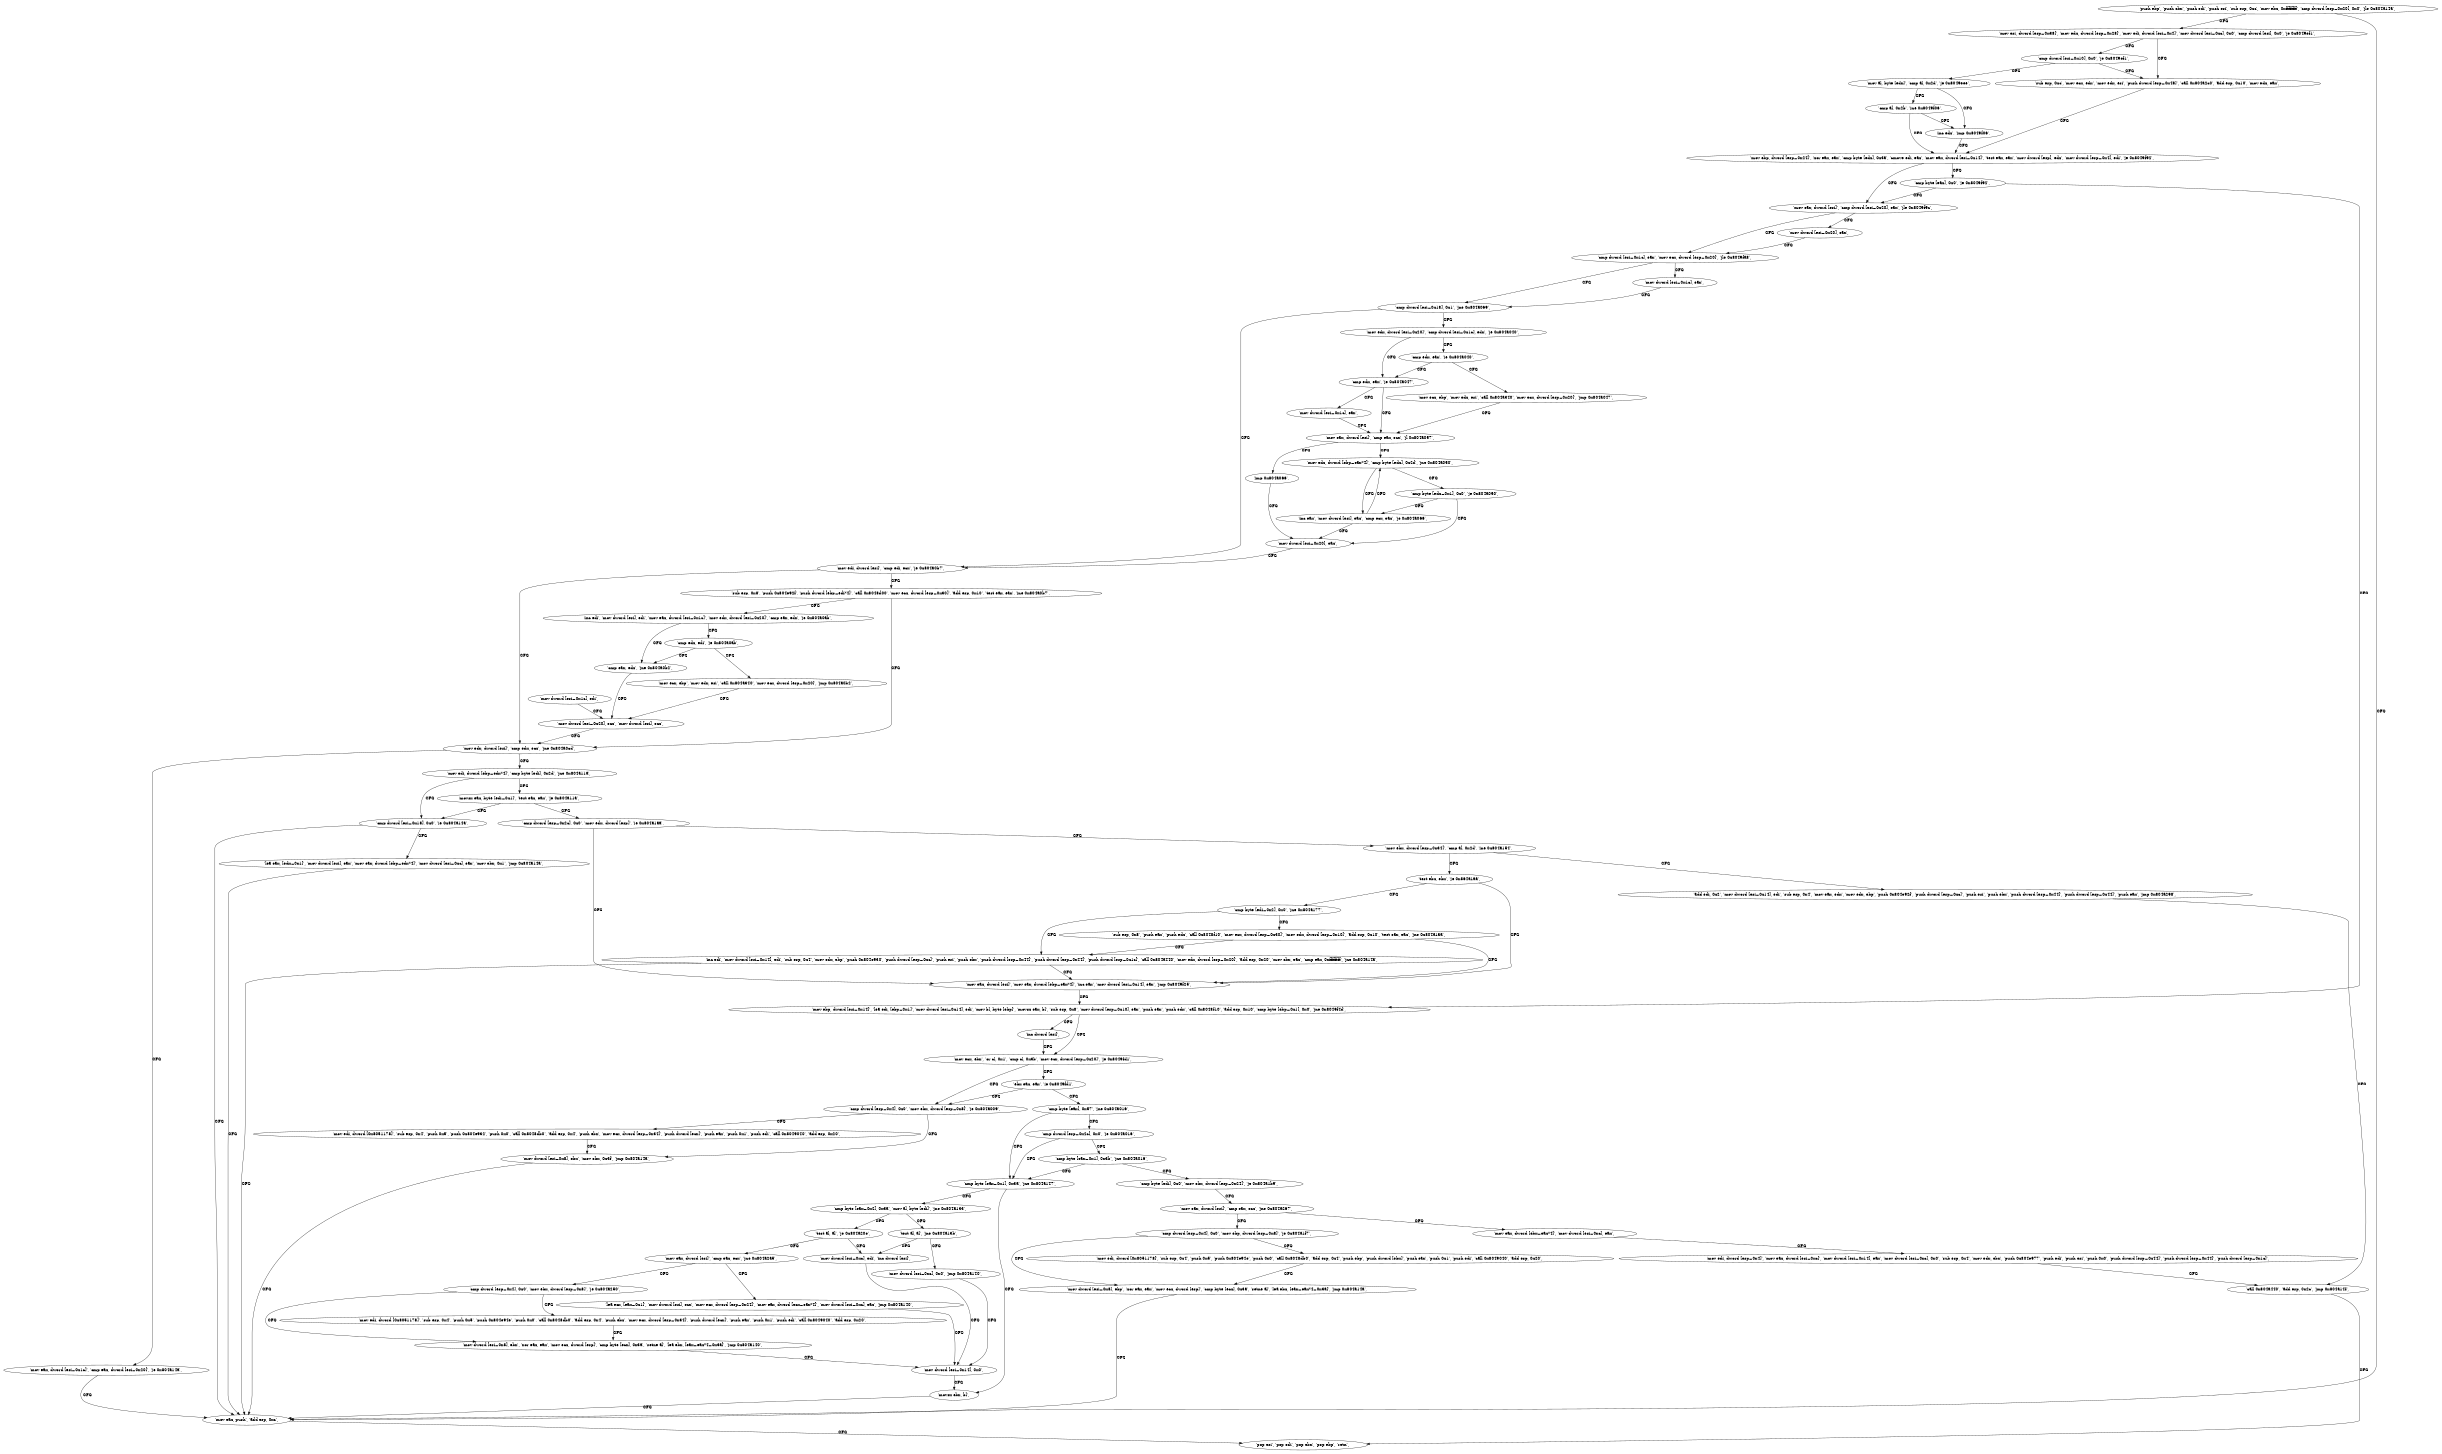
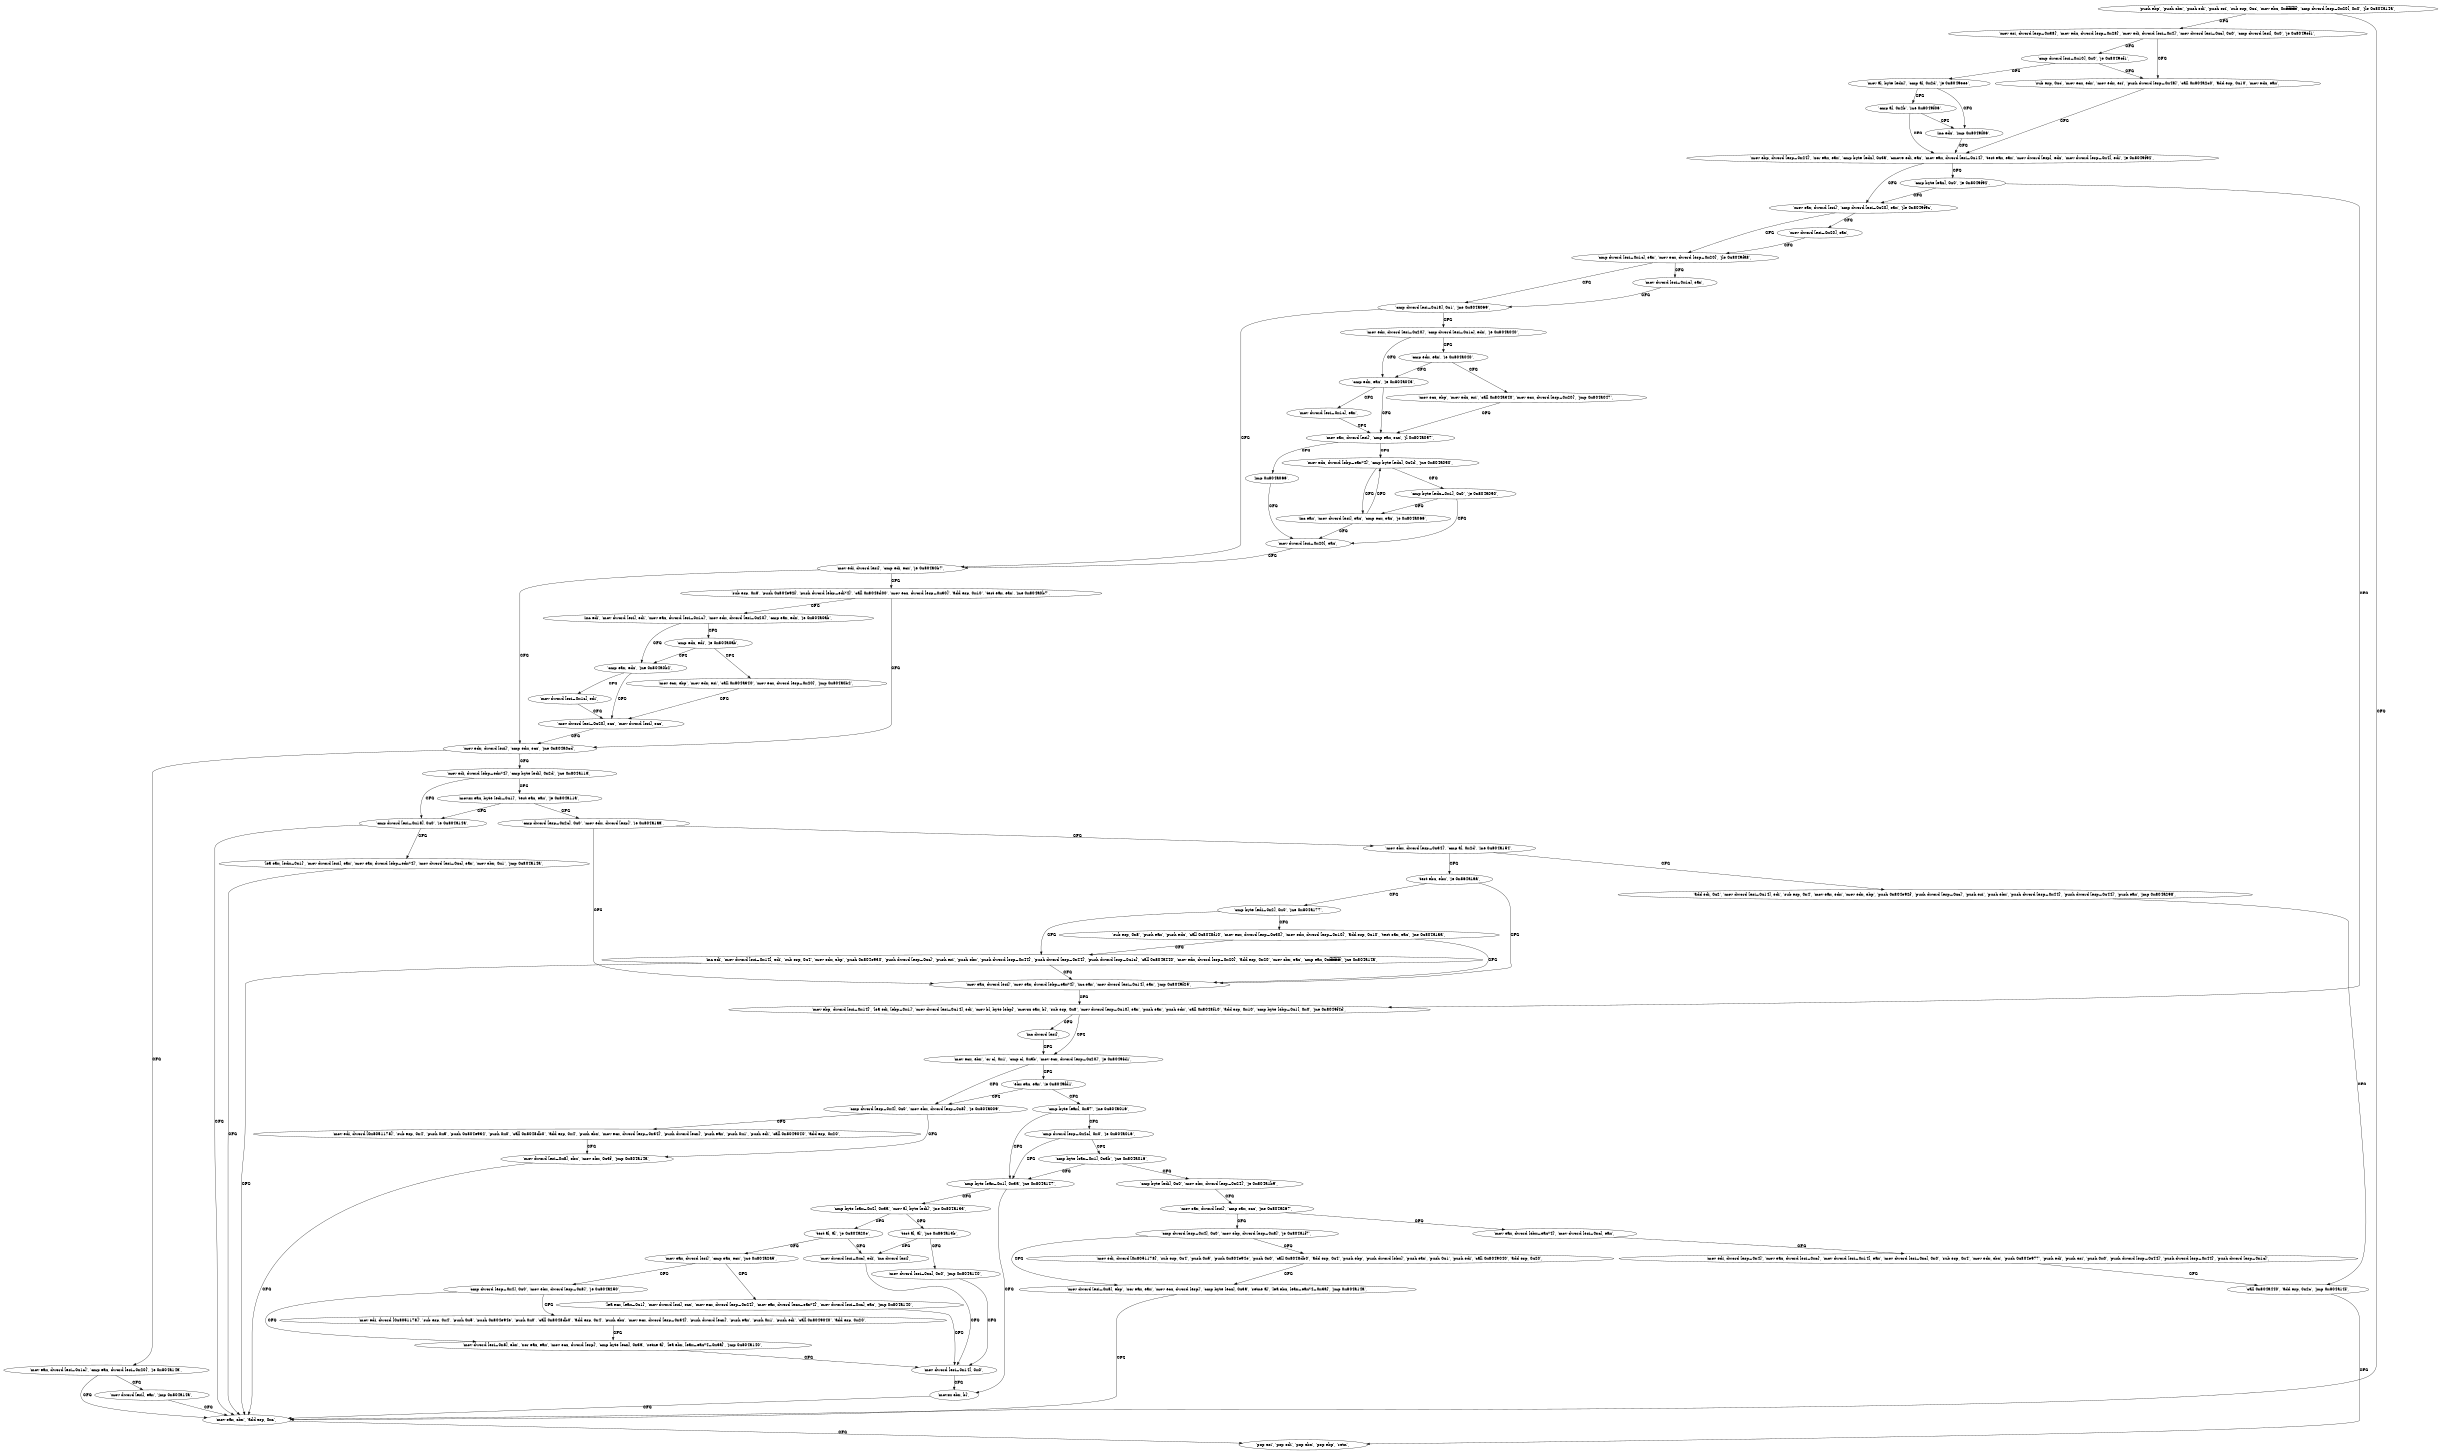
(1384, 382) -> (1384, 382)
none -> (602, 681)
(929, 1234) -> (929, 1234)
none -> (152, 1395)
(247, 1420) -> (247, 1420)
